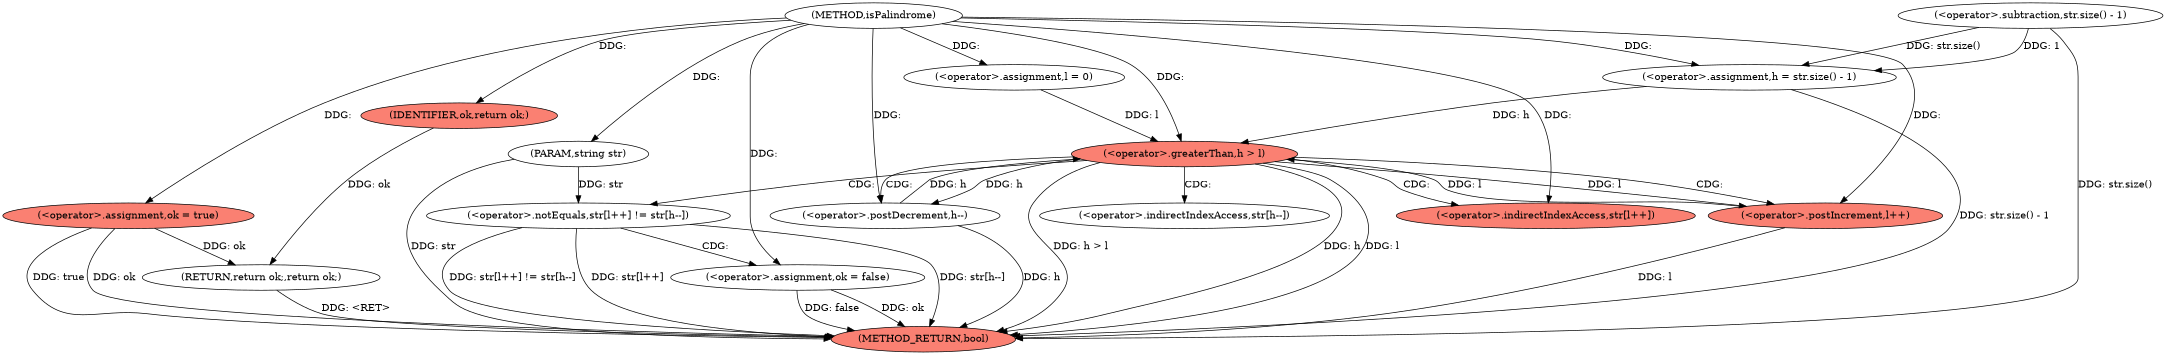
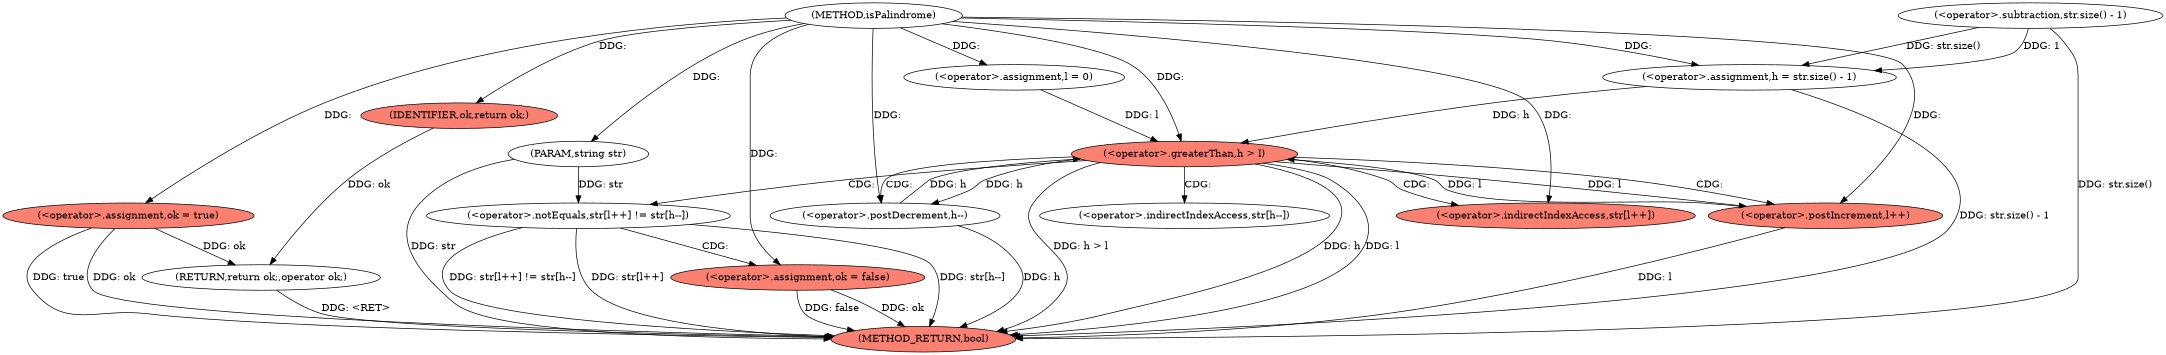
(261, 278) -> (261, 278)
(798, 278) -> (798, 278)
